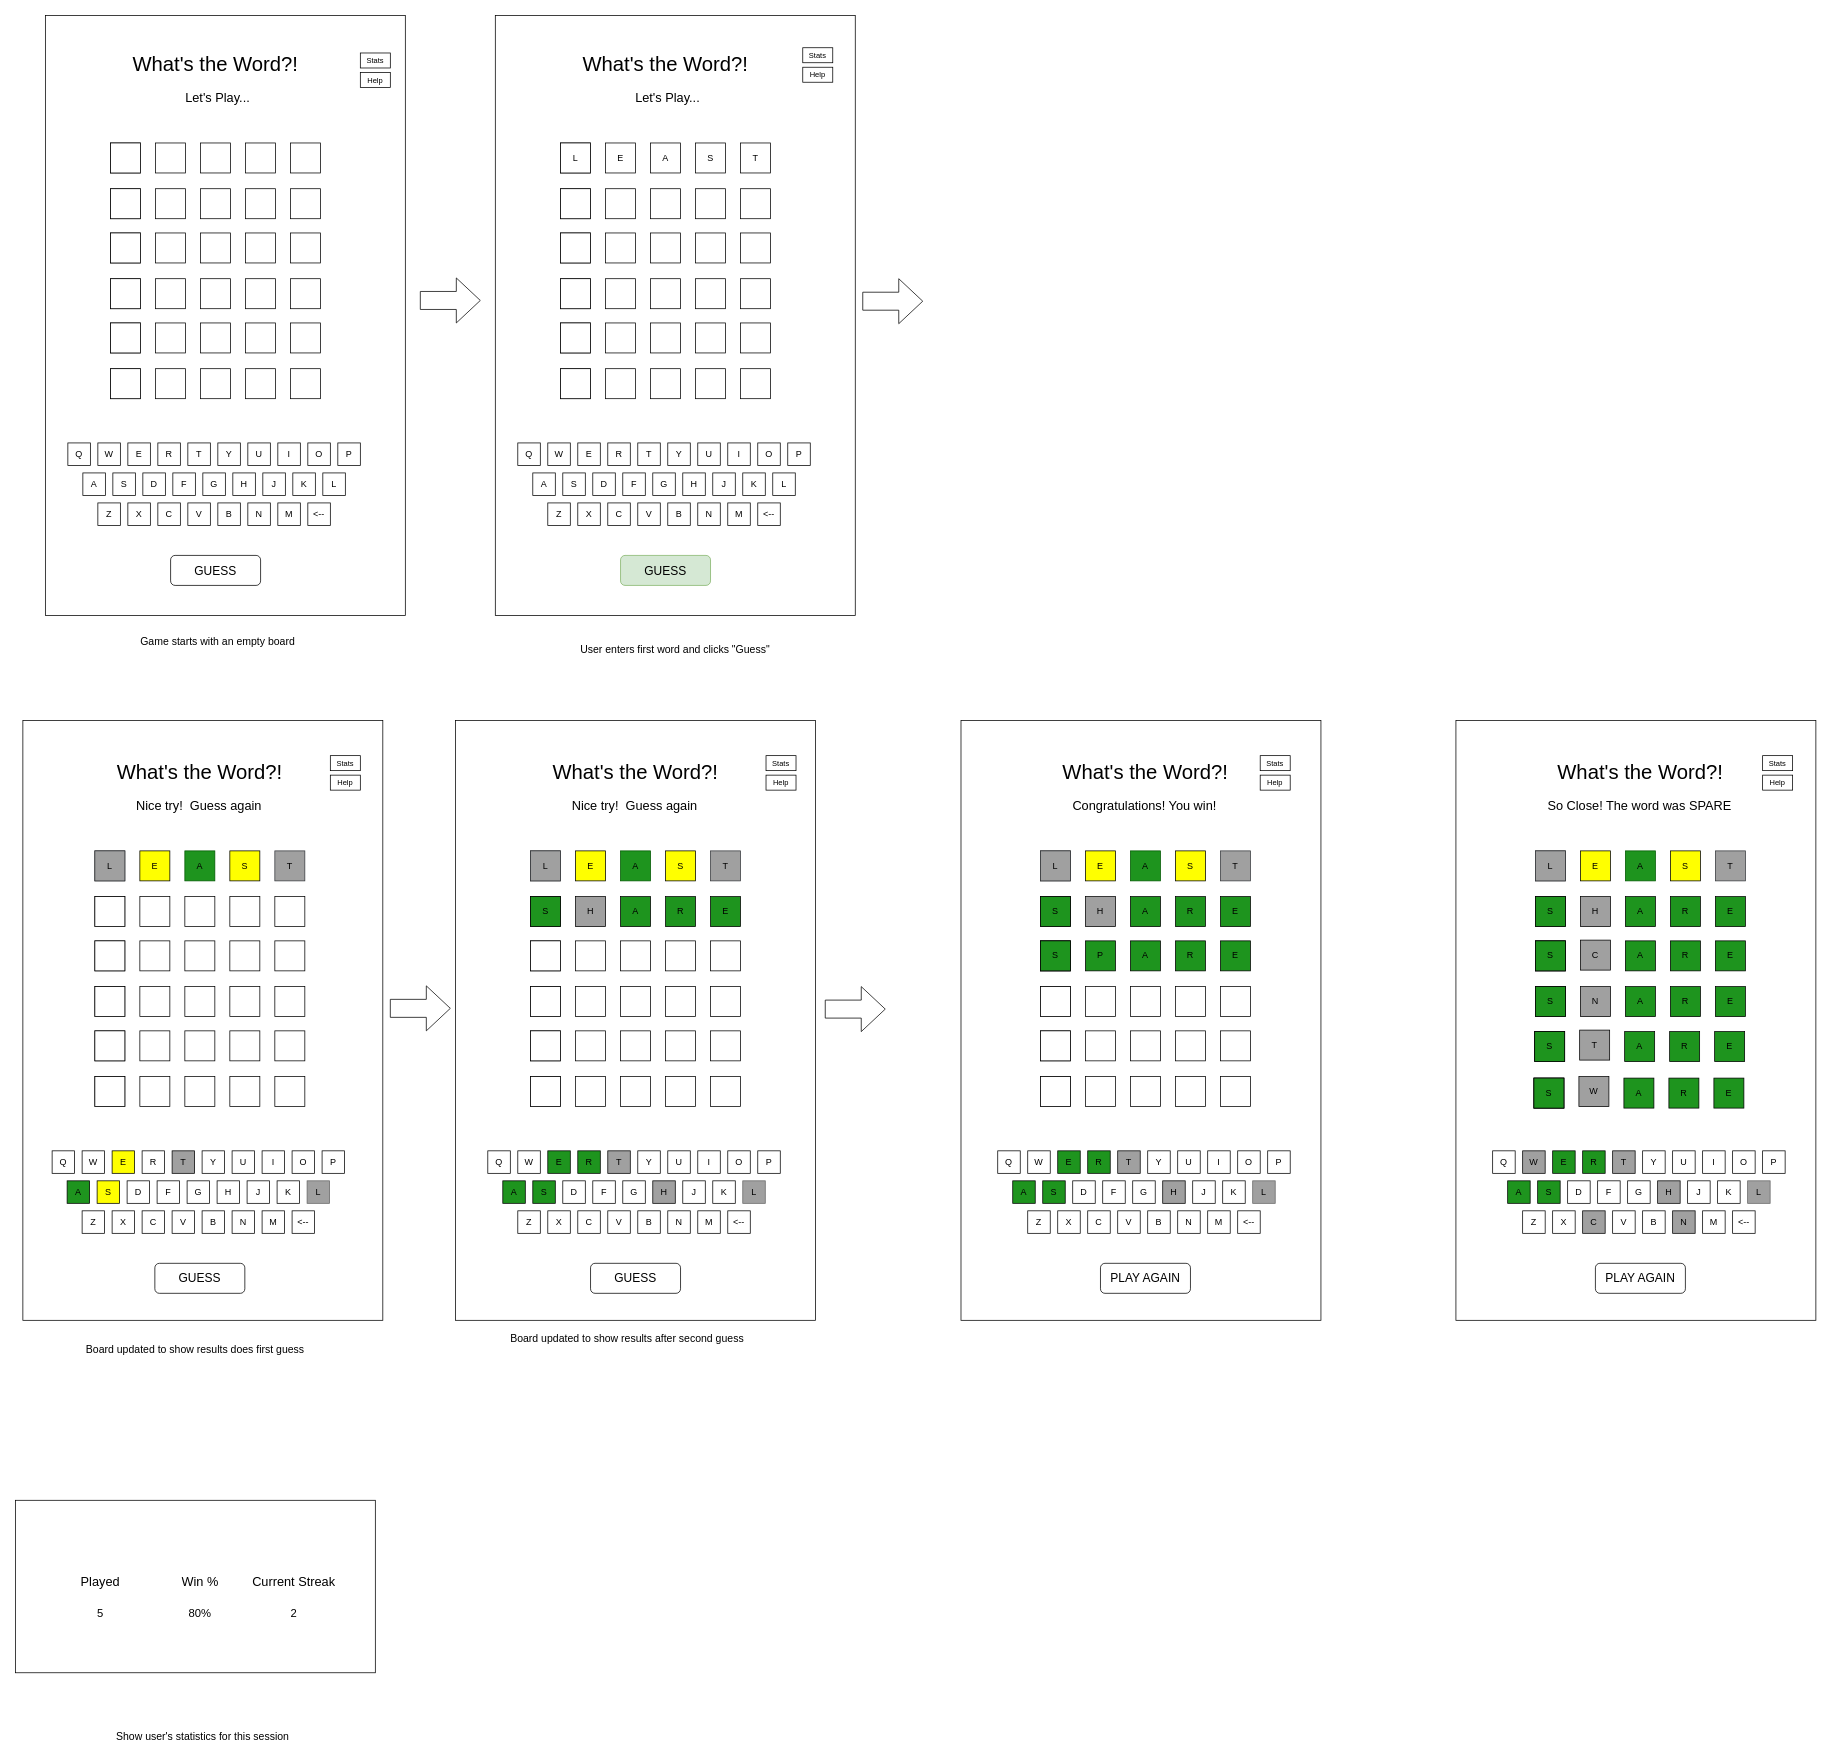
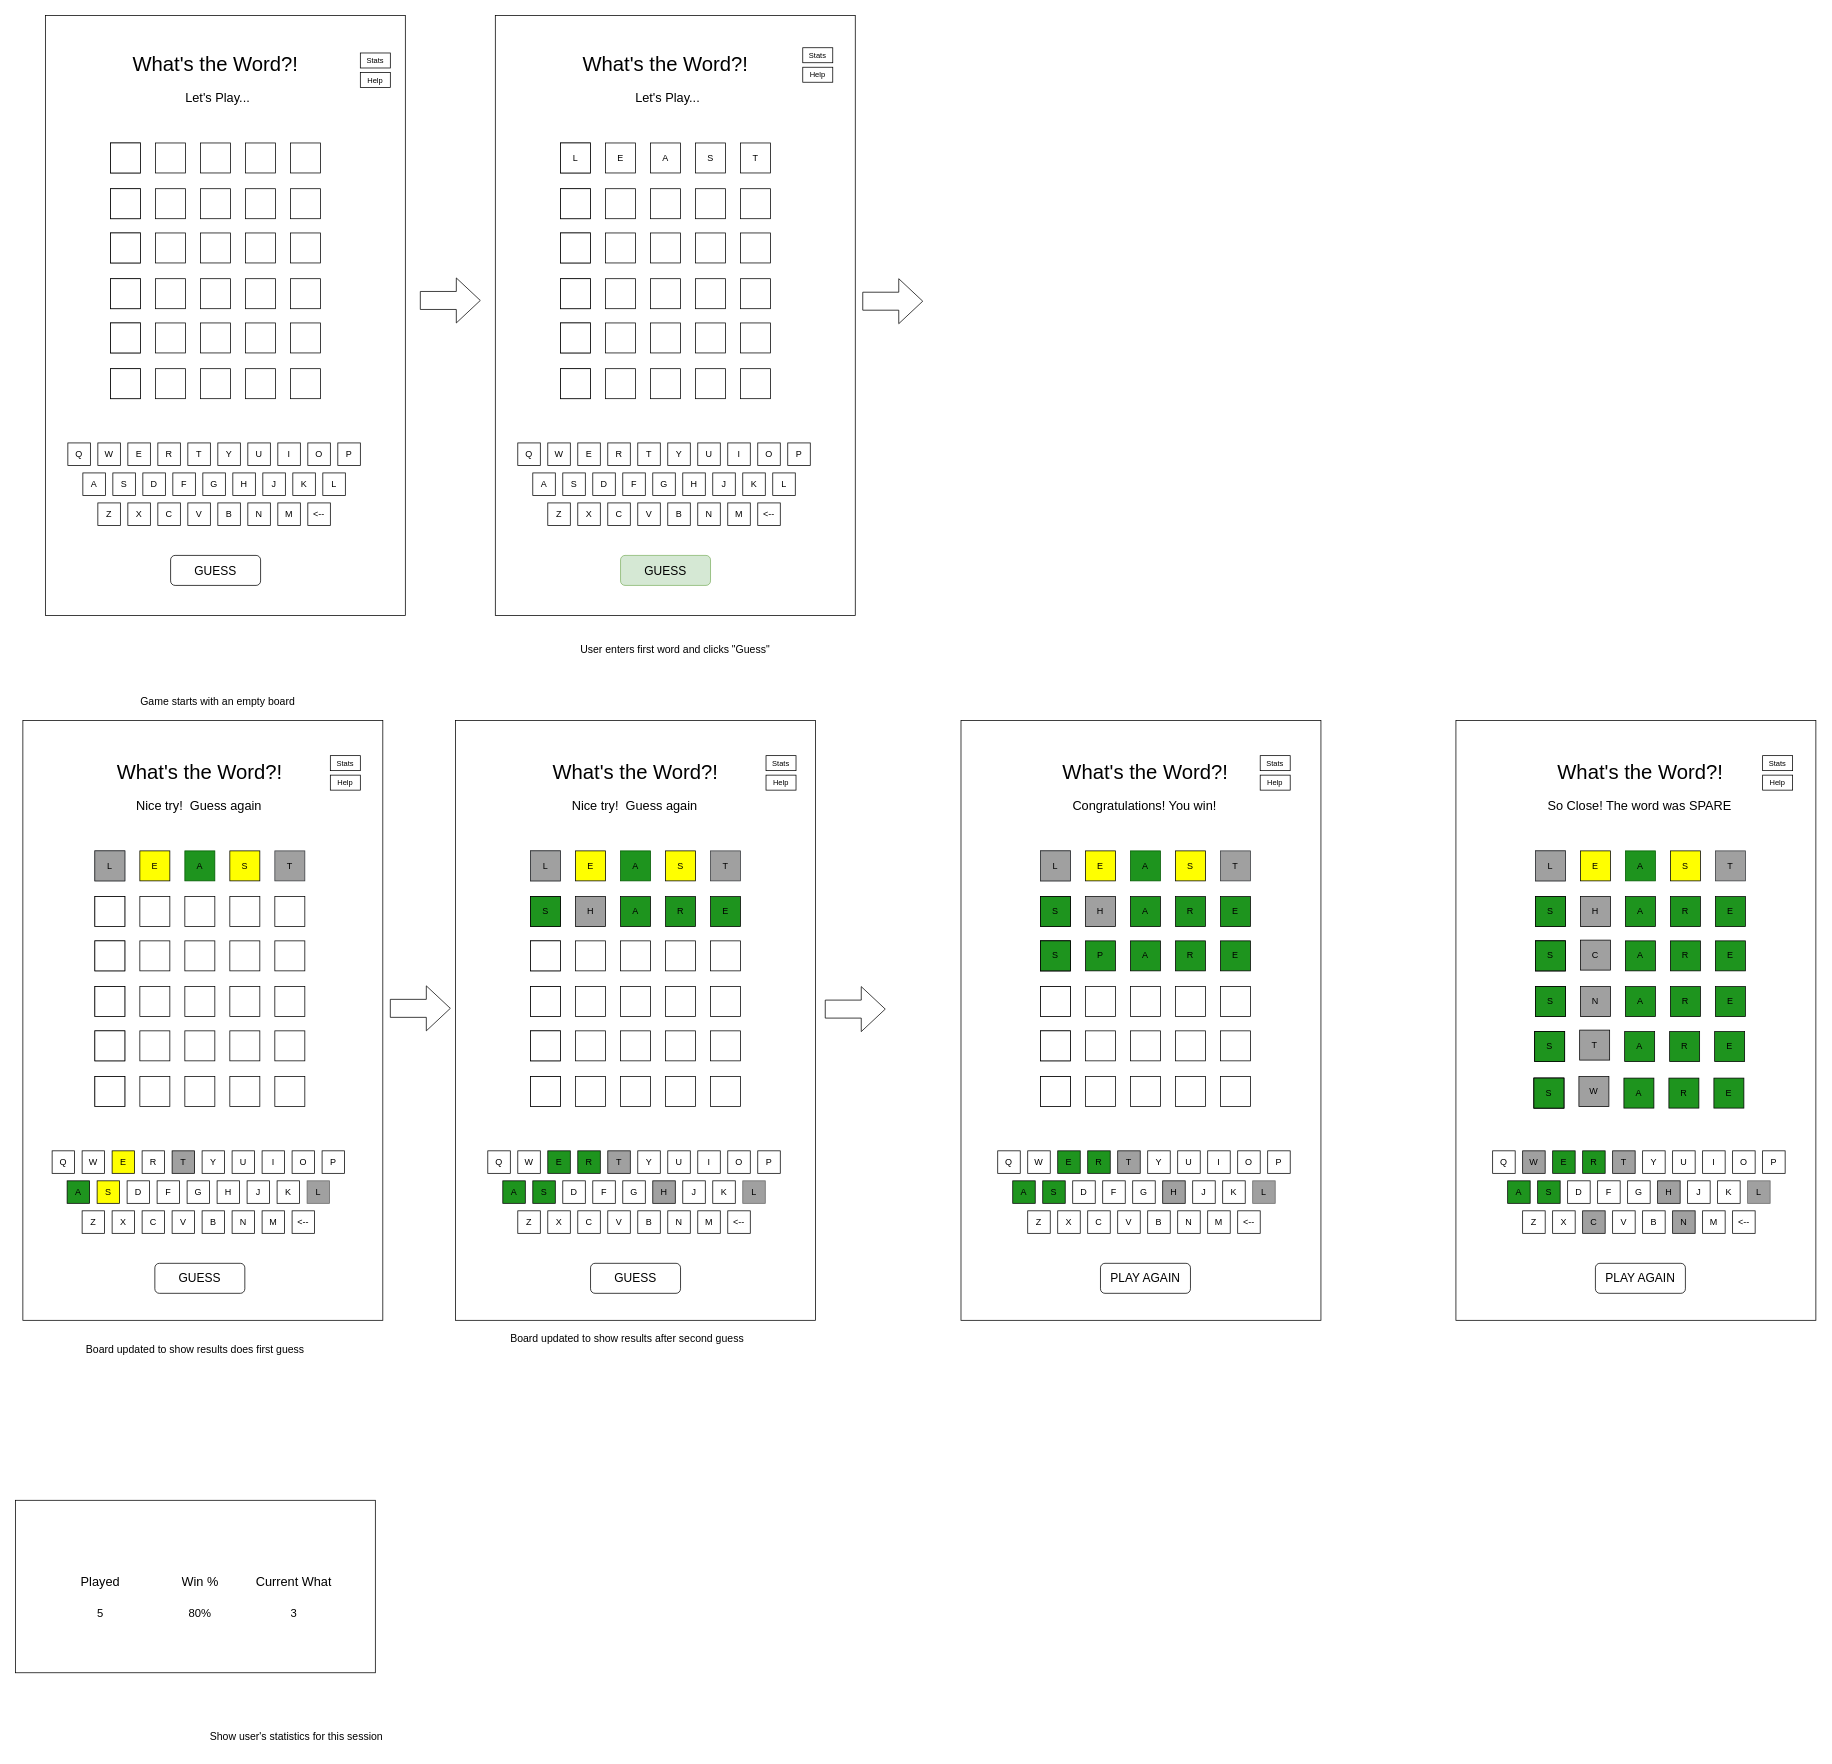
(218, 642) -> (218, 702)
(294, 1583) -> (294, 1583)
(294, 1613) -> (294, 1613)
(203, 1737) -> (297, 1737)
